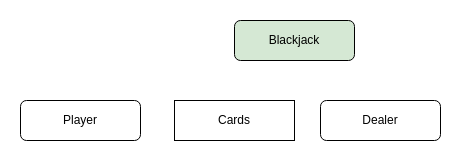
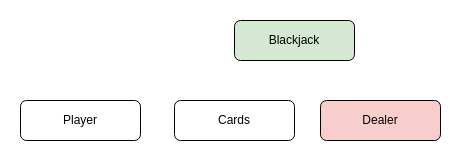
(235, 121) -> (235, 121)
(381, 121) -> (381, 121)
